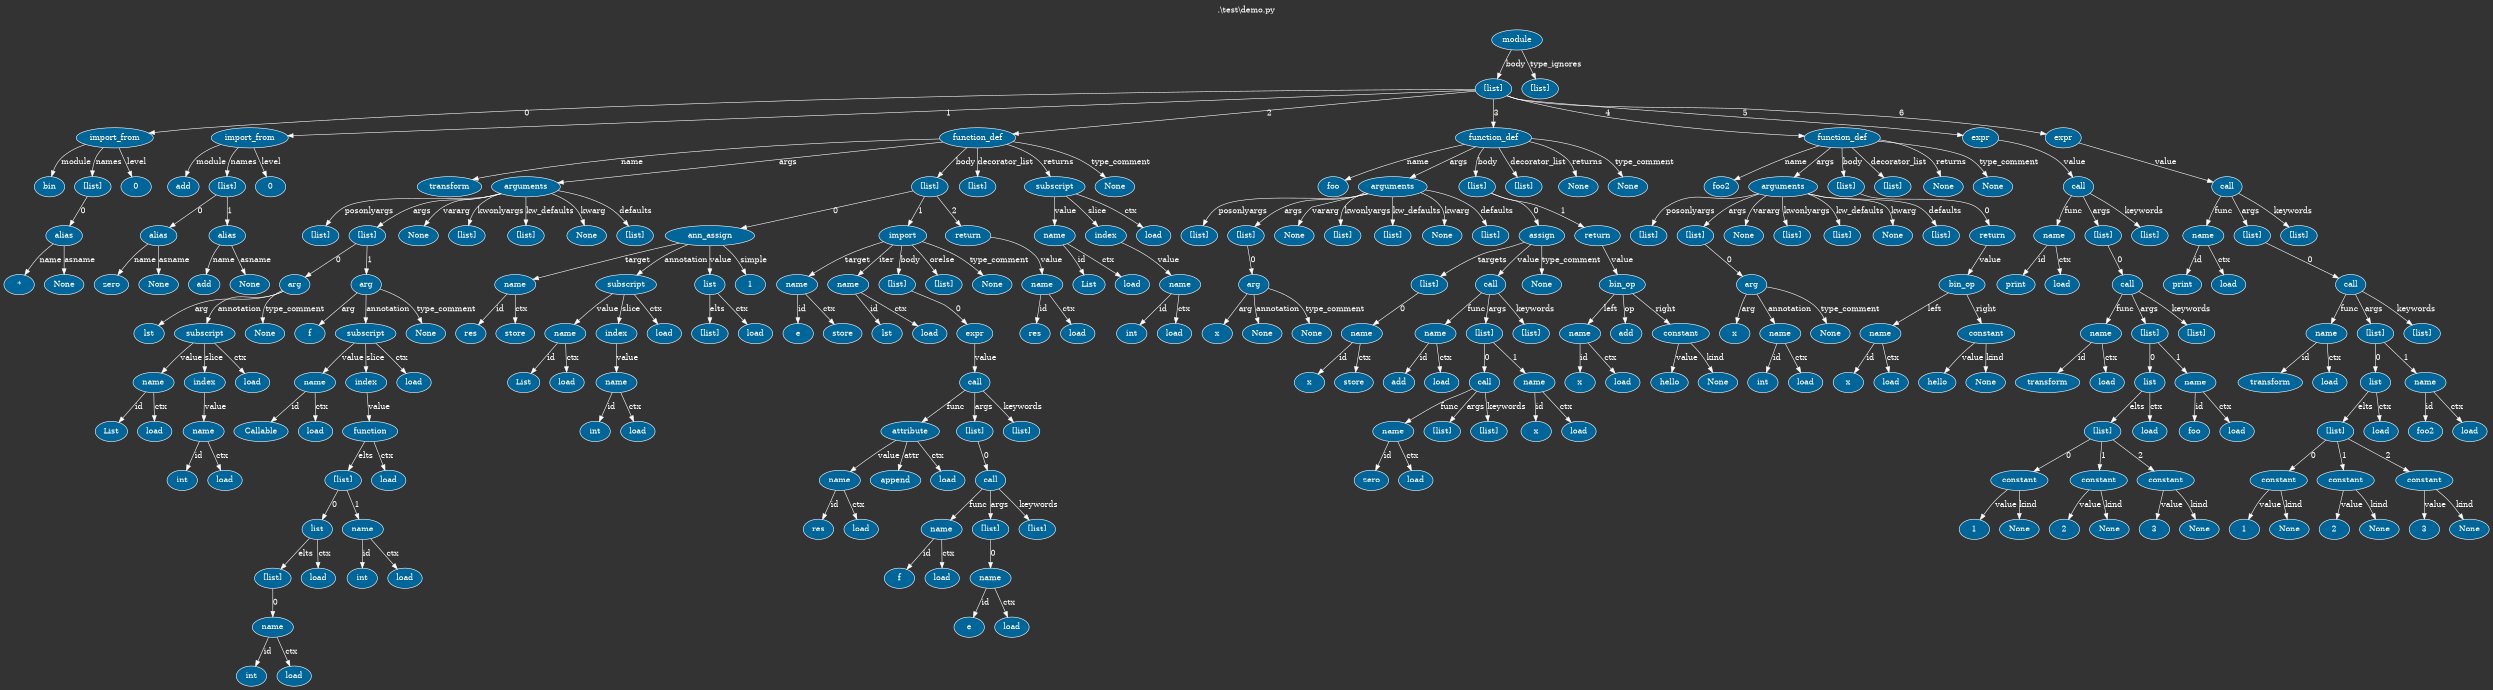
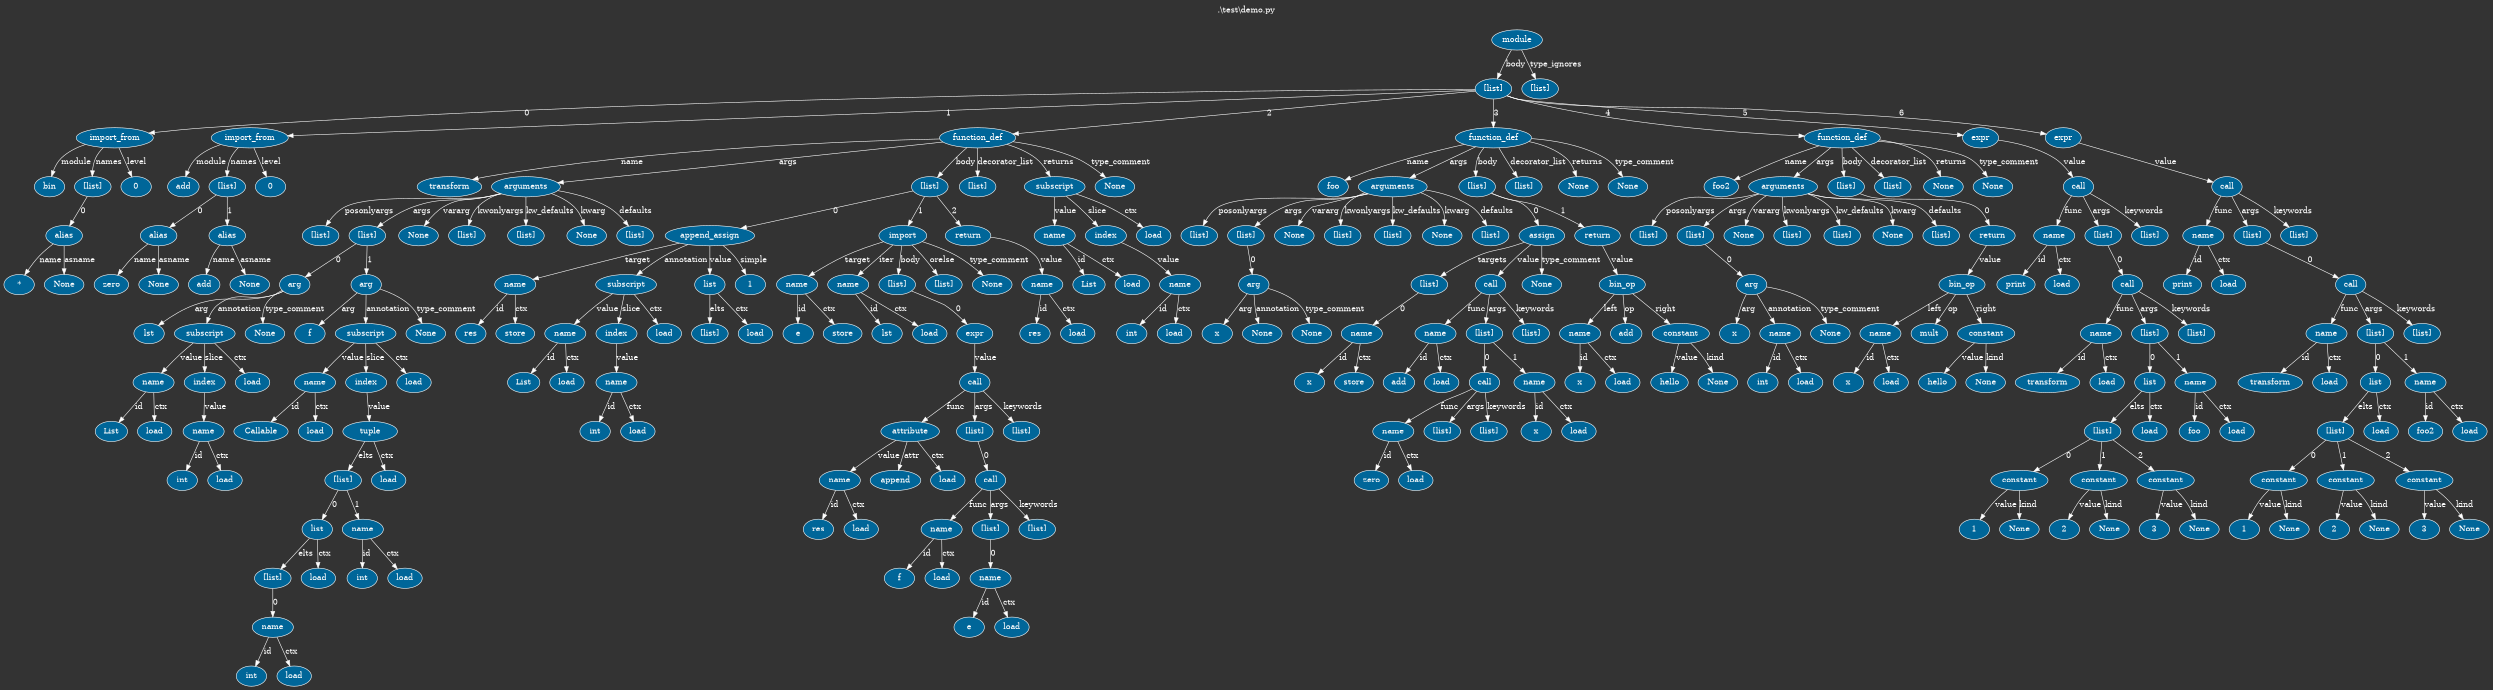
(710, 236) -> (710, 236)
none -> (1929, 334)
(370, 431) -> (370, 431)
